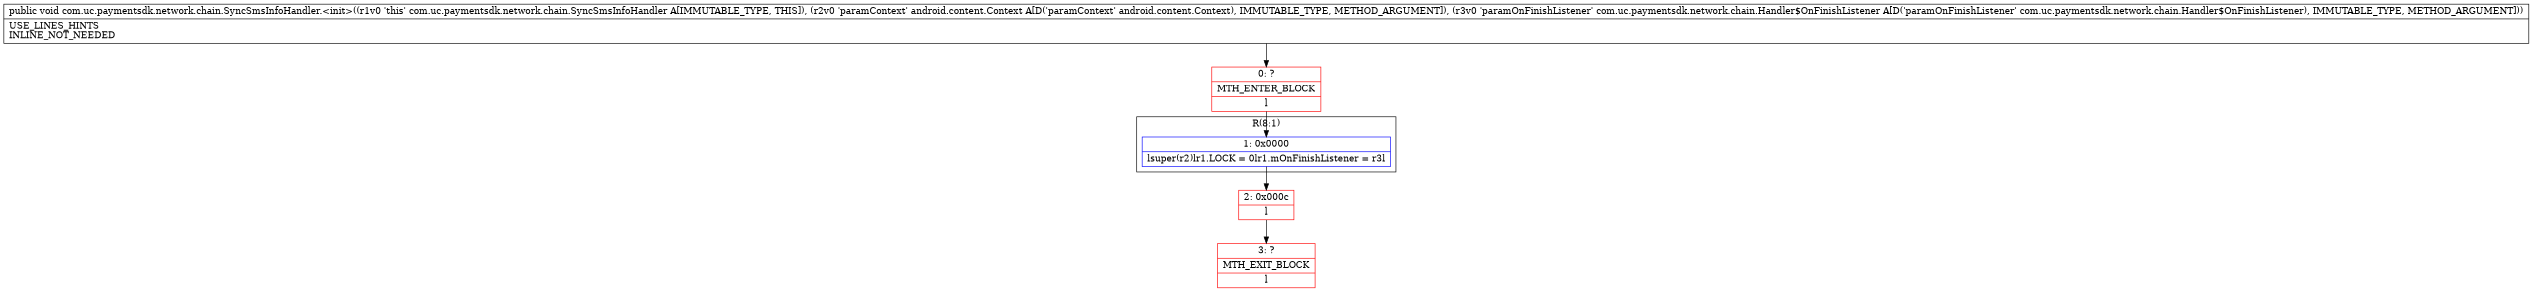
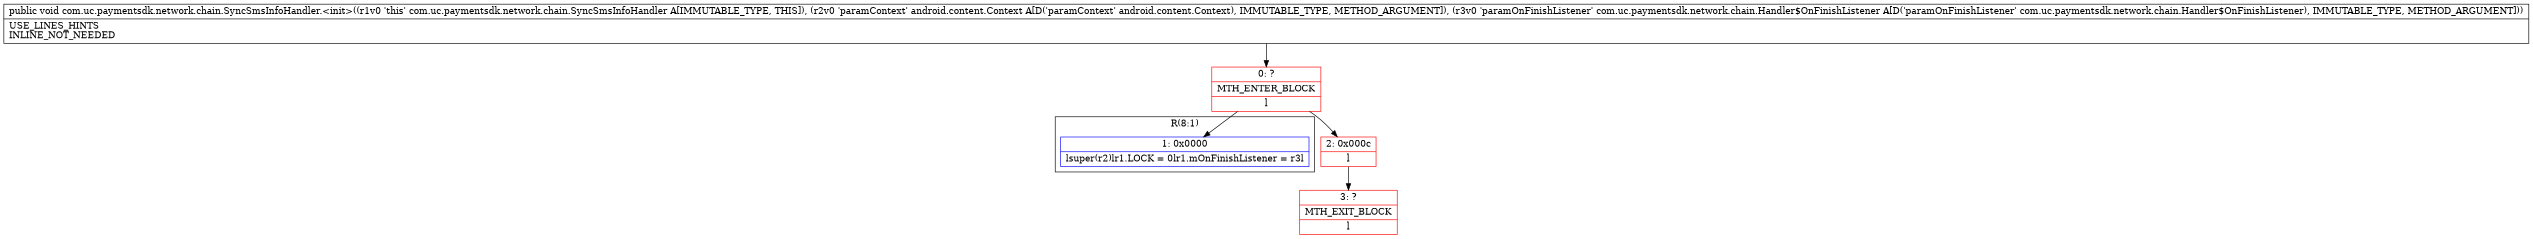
(1266, 176) -> (1322, 121)
